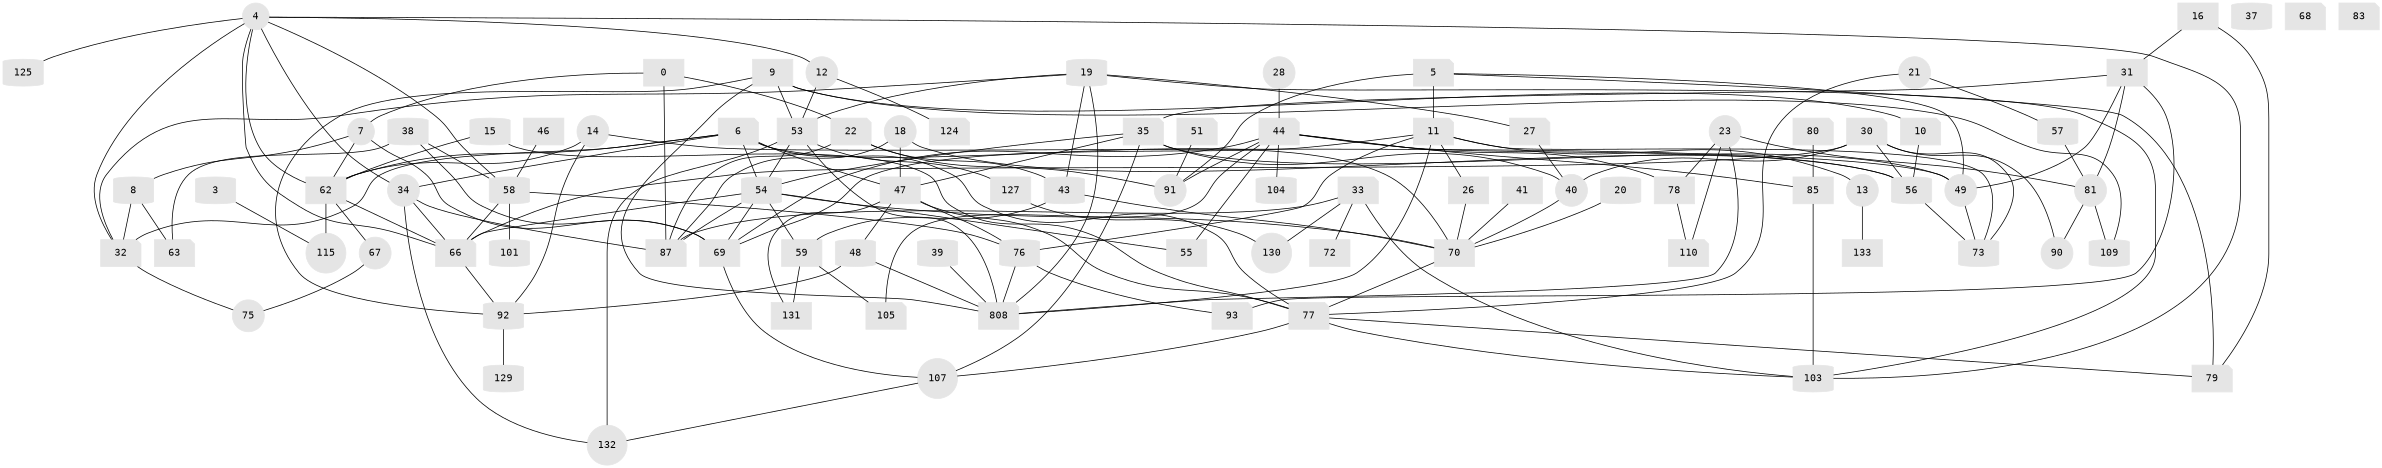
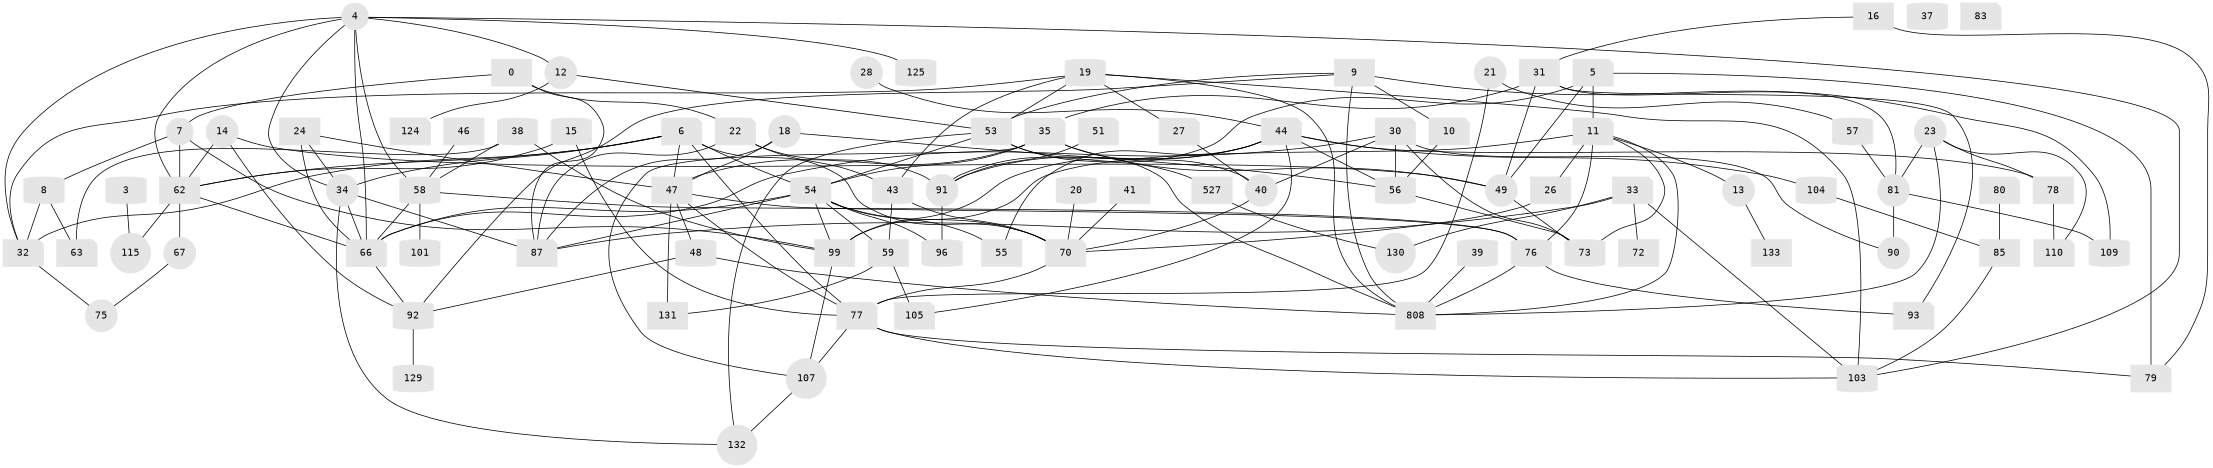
(2305, 16) -> none
none -> (300, 132)
(1645, 168) -> (1908, 222)
(1011, 190) -> (1212, 190)
(720, 253) -> (835, 253)
none -> (942, 253)
